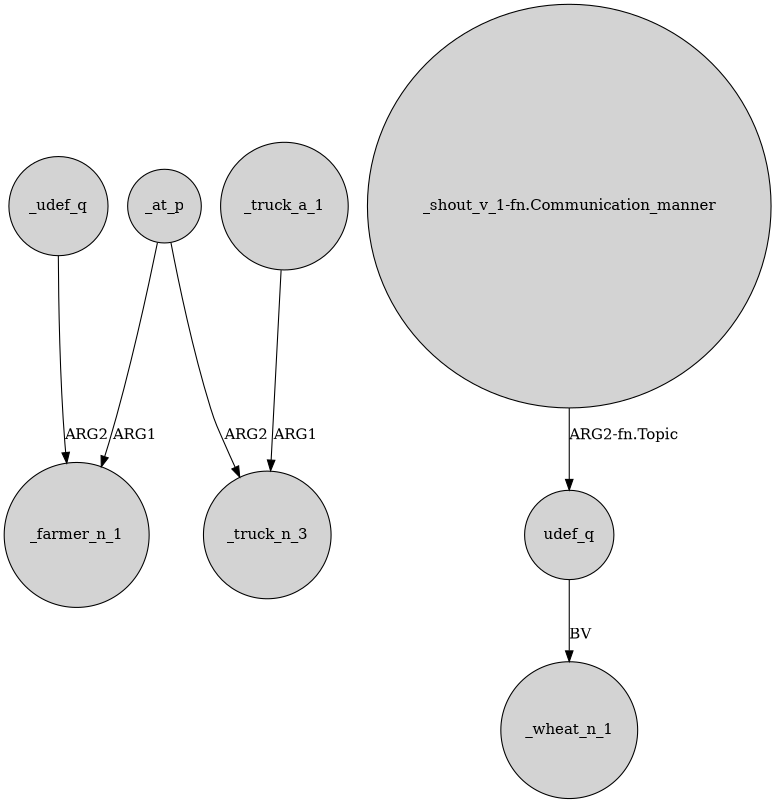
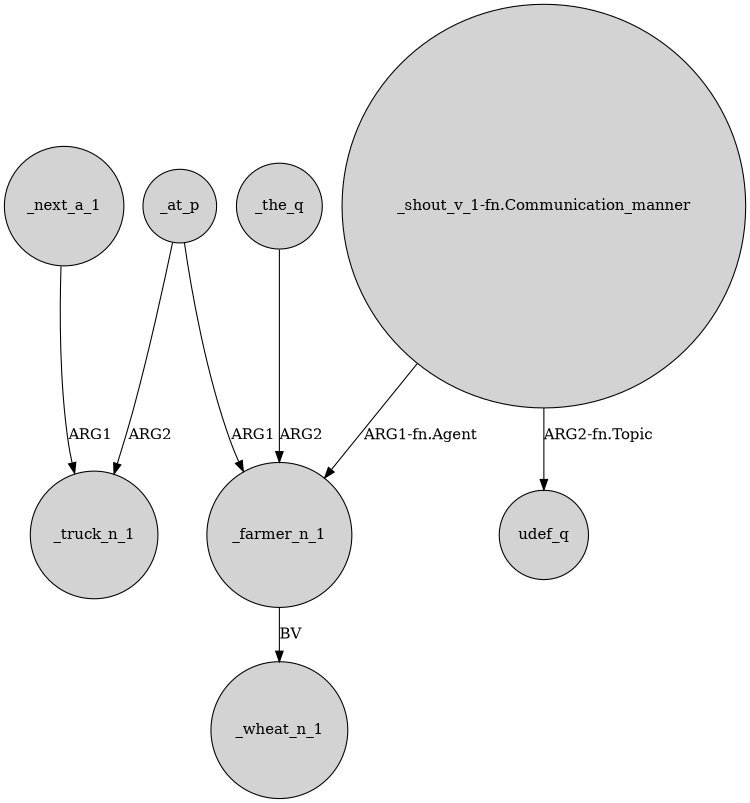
(58, 206) -> (279, 206)
(284, 206) -> (64, 206)
none -> (374, 417)
(267, 535) -> (94, 535)
(569, 615) -> (279, 629)
